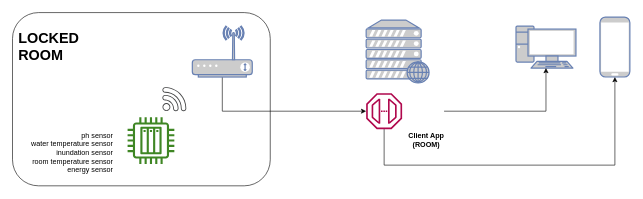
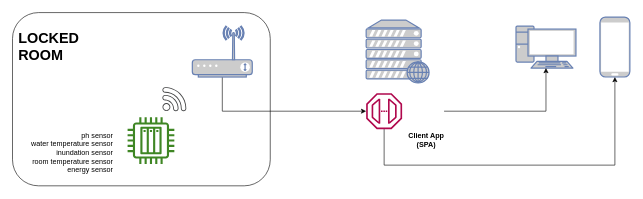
(427, 141) -> (427, 141)
